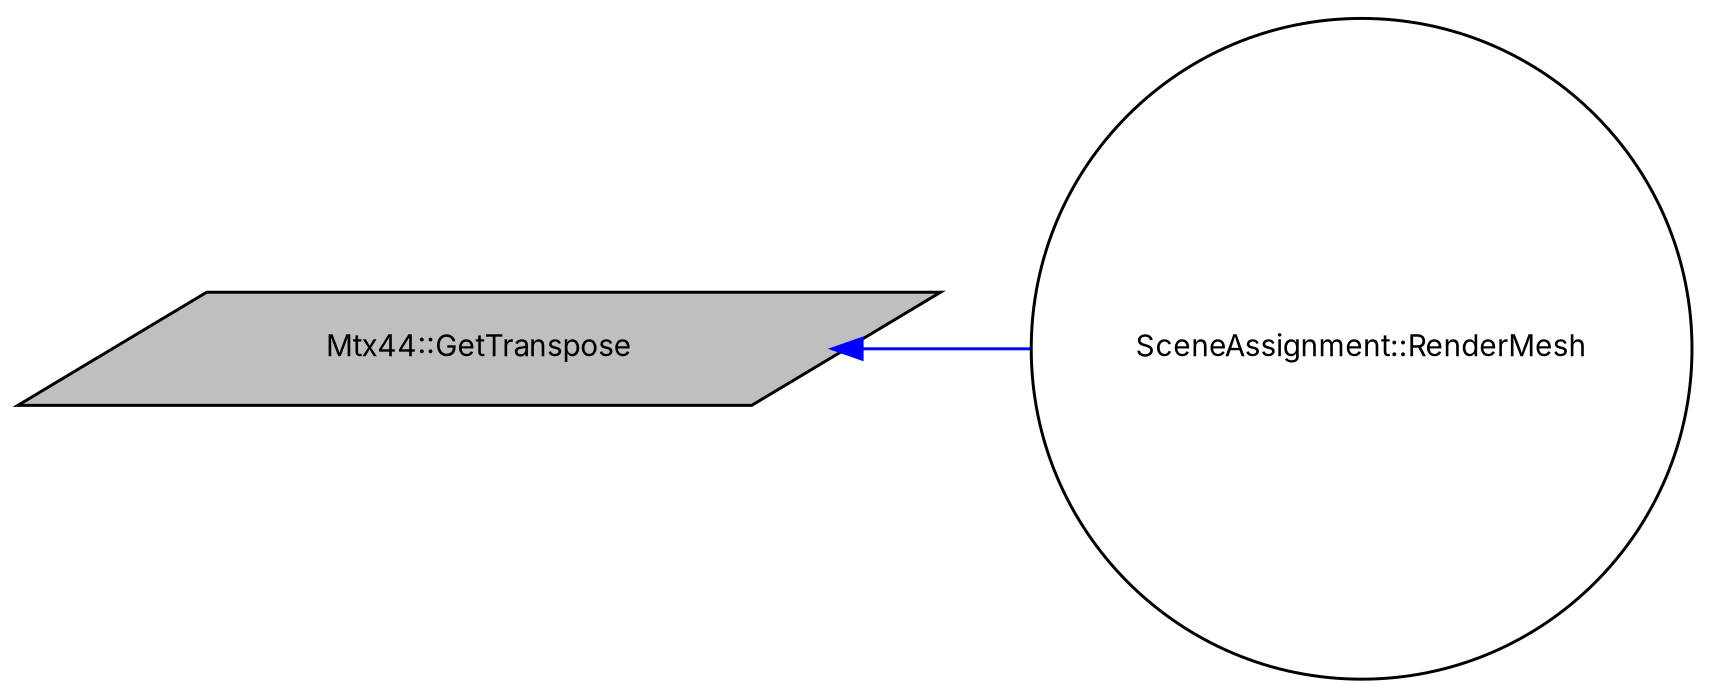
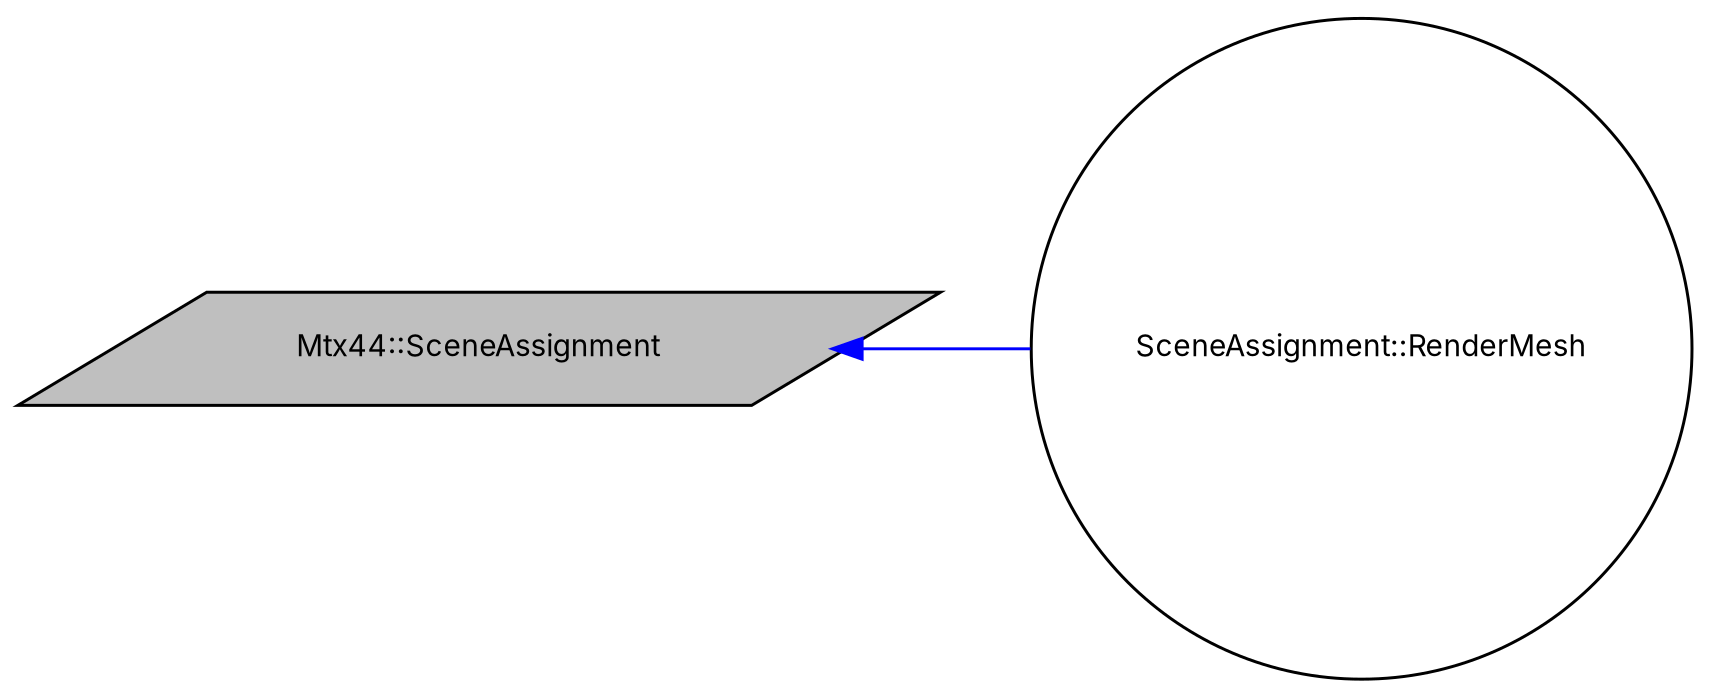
(479, 349) -> (479, 349)
